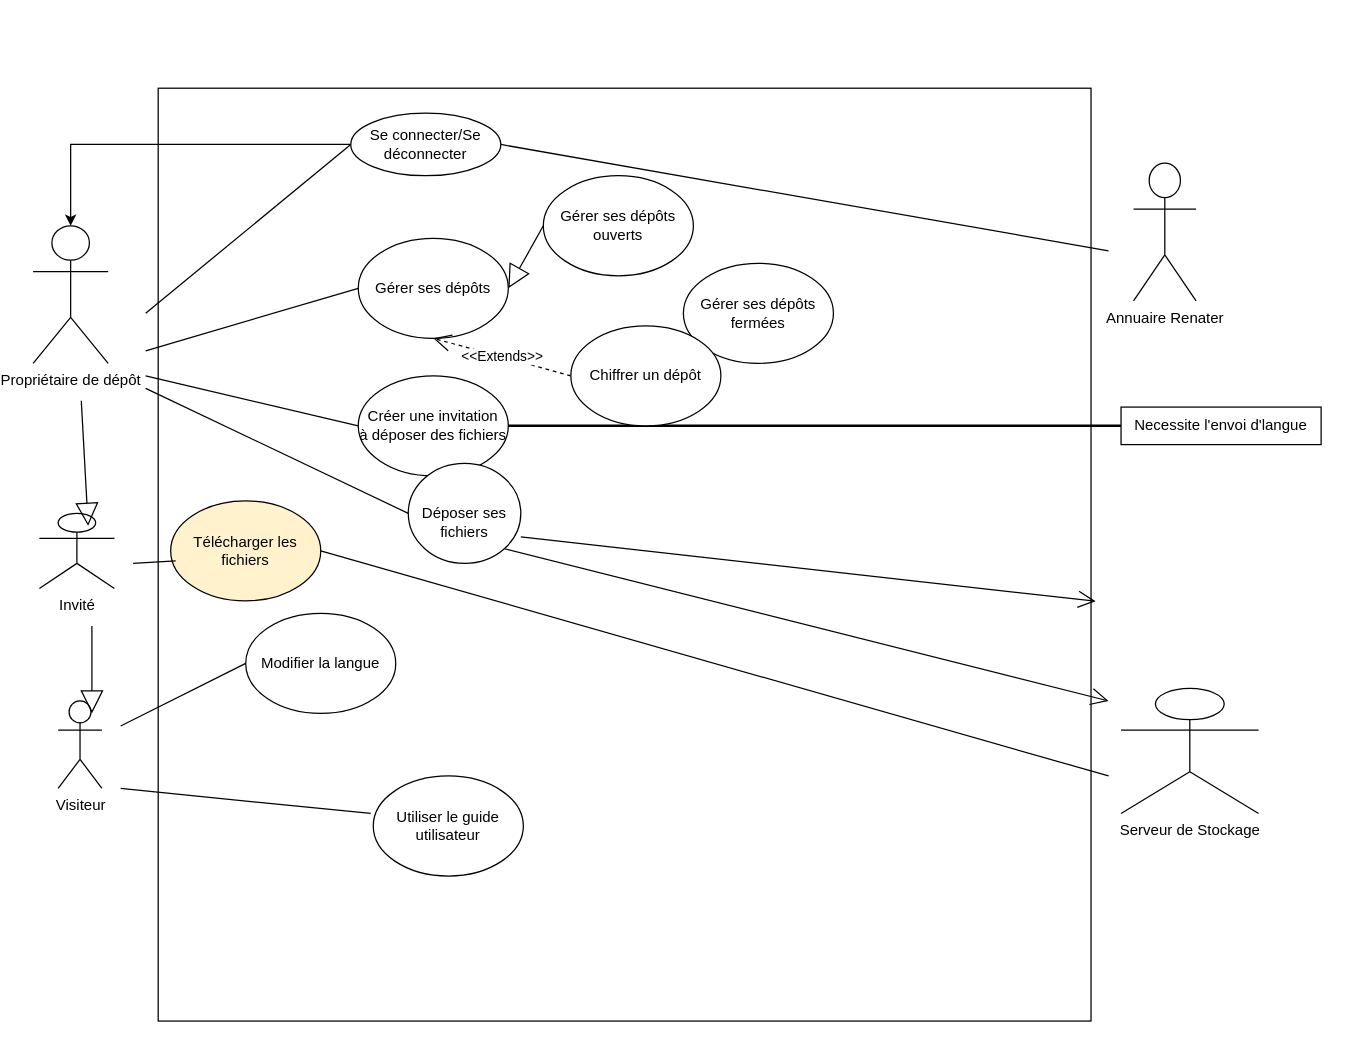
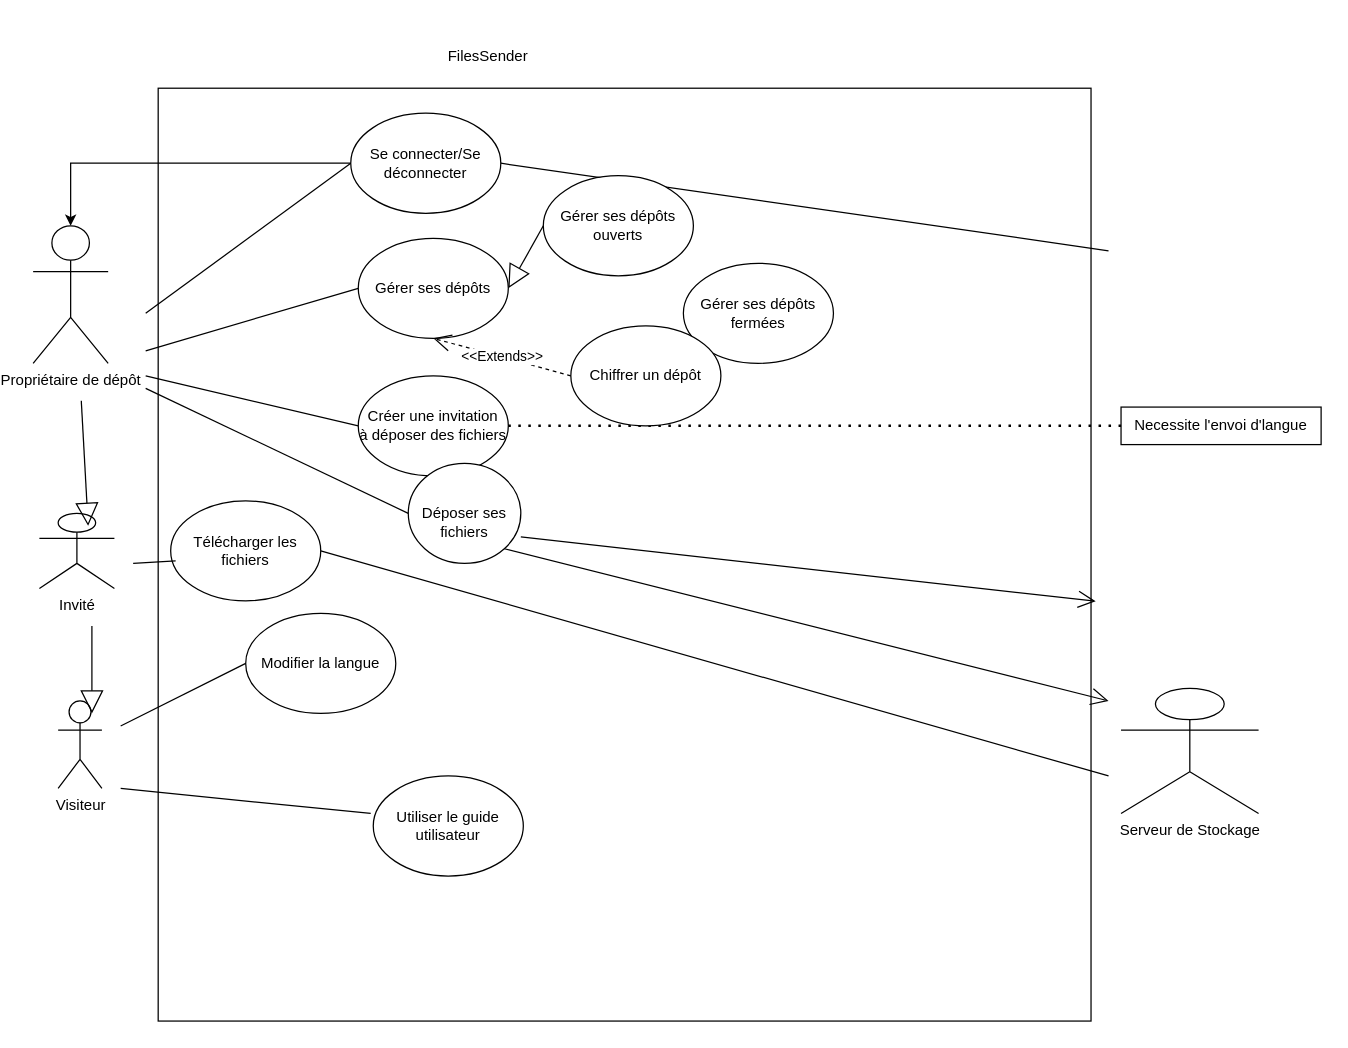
none -> (488, 57)
(426, 144) -> (426, 163)
(1164, 232) -> none
(814, 426) -> (814, 426)
(246, 551) -> (246, 551)
